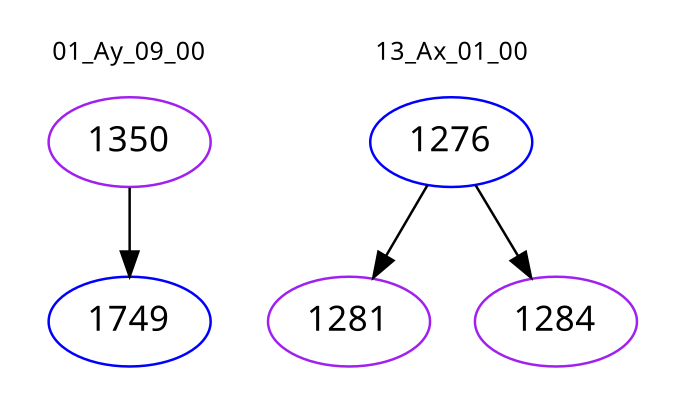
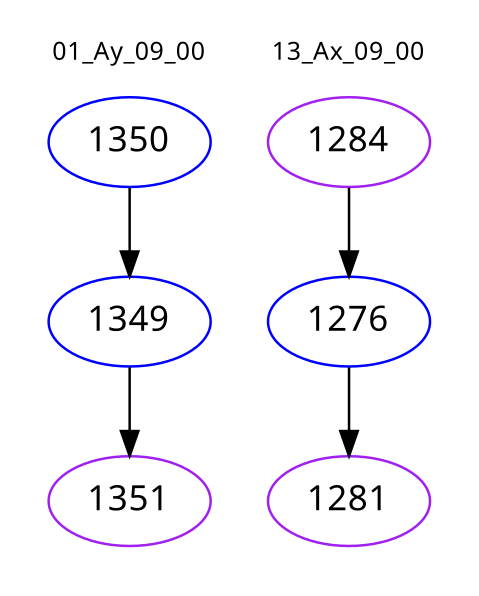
(452, 54) -> (349, 54)
(130, 142) -> (130, 142)
(497, 221) -> (349, 220)
(130, 322) -> (130, 322)
none -> (130, 501)
